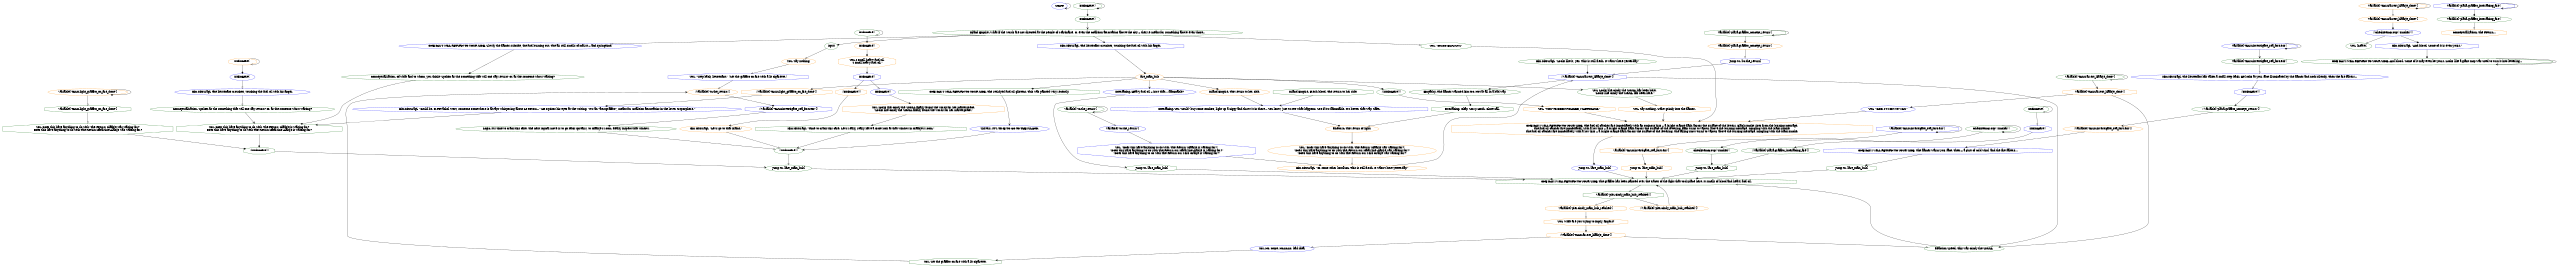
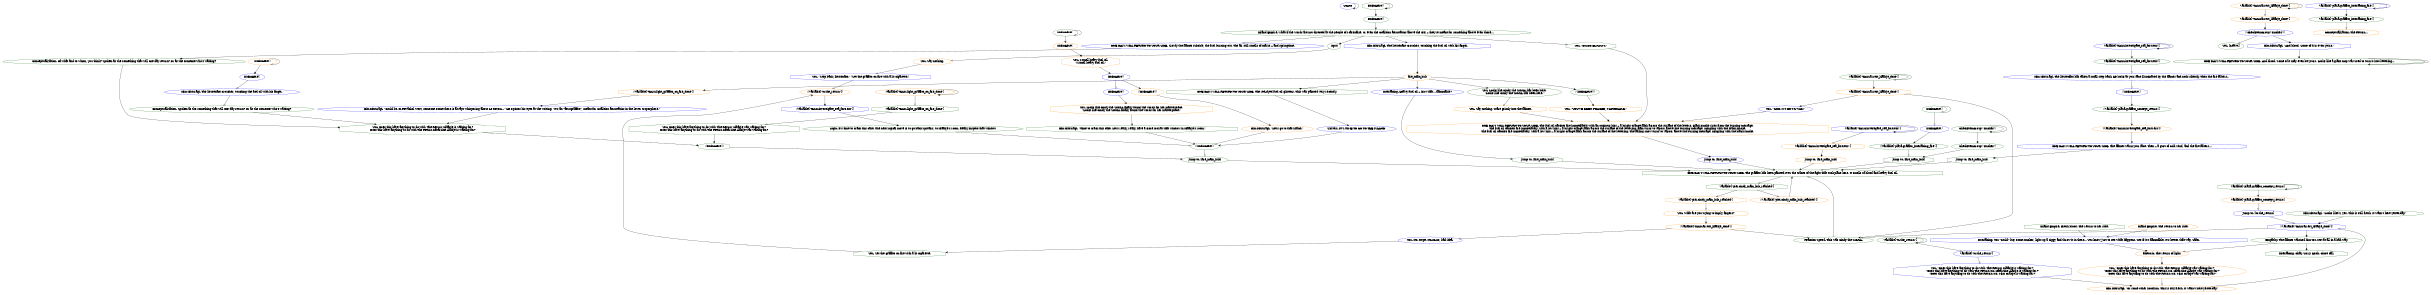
(799, 62) -> (932, 62)
(1188, 84) -> none
(1412, 119) -> (2231, 247)
